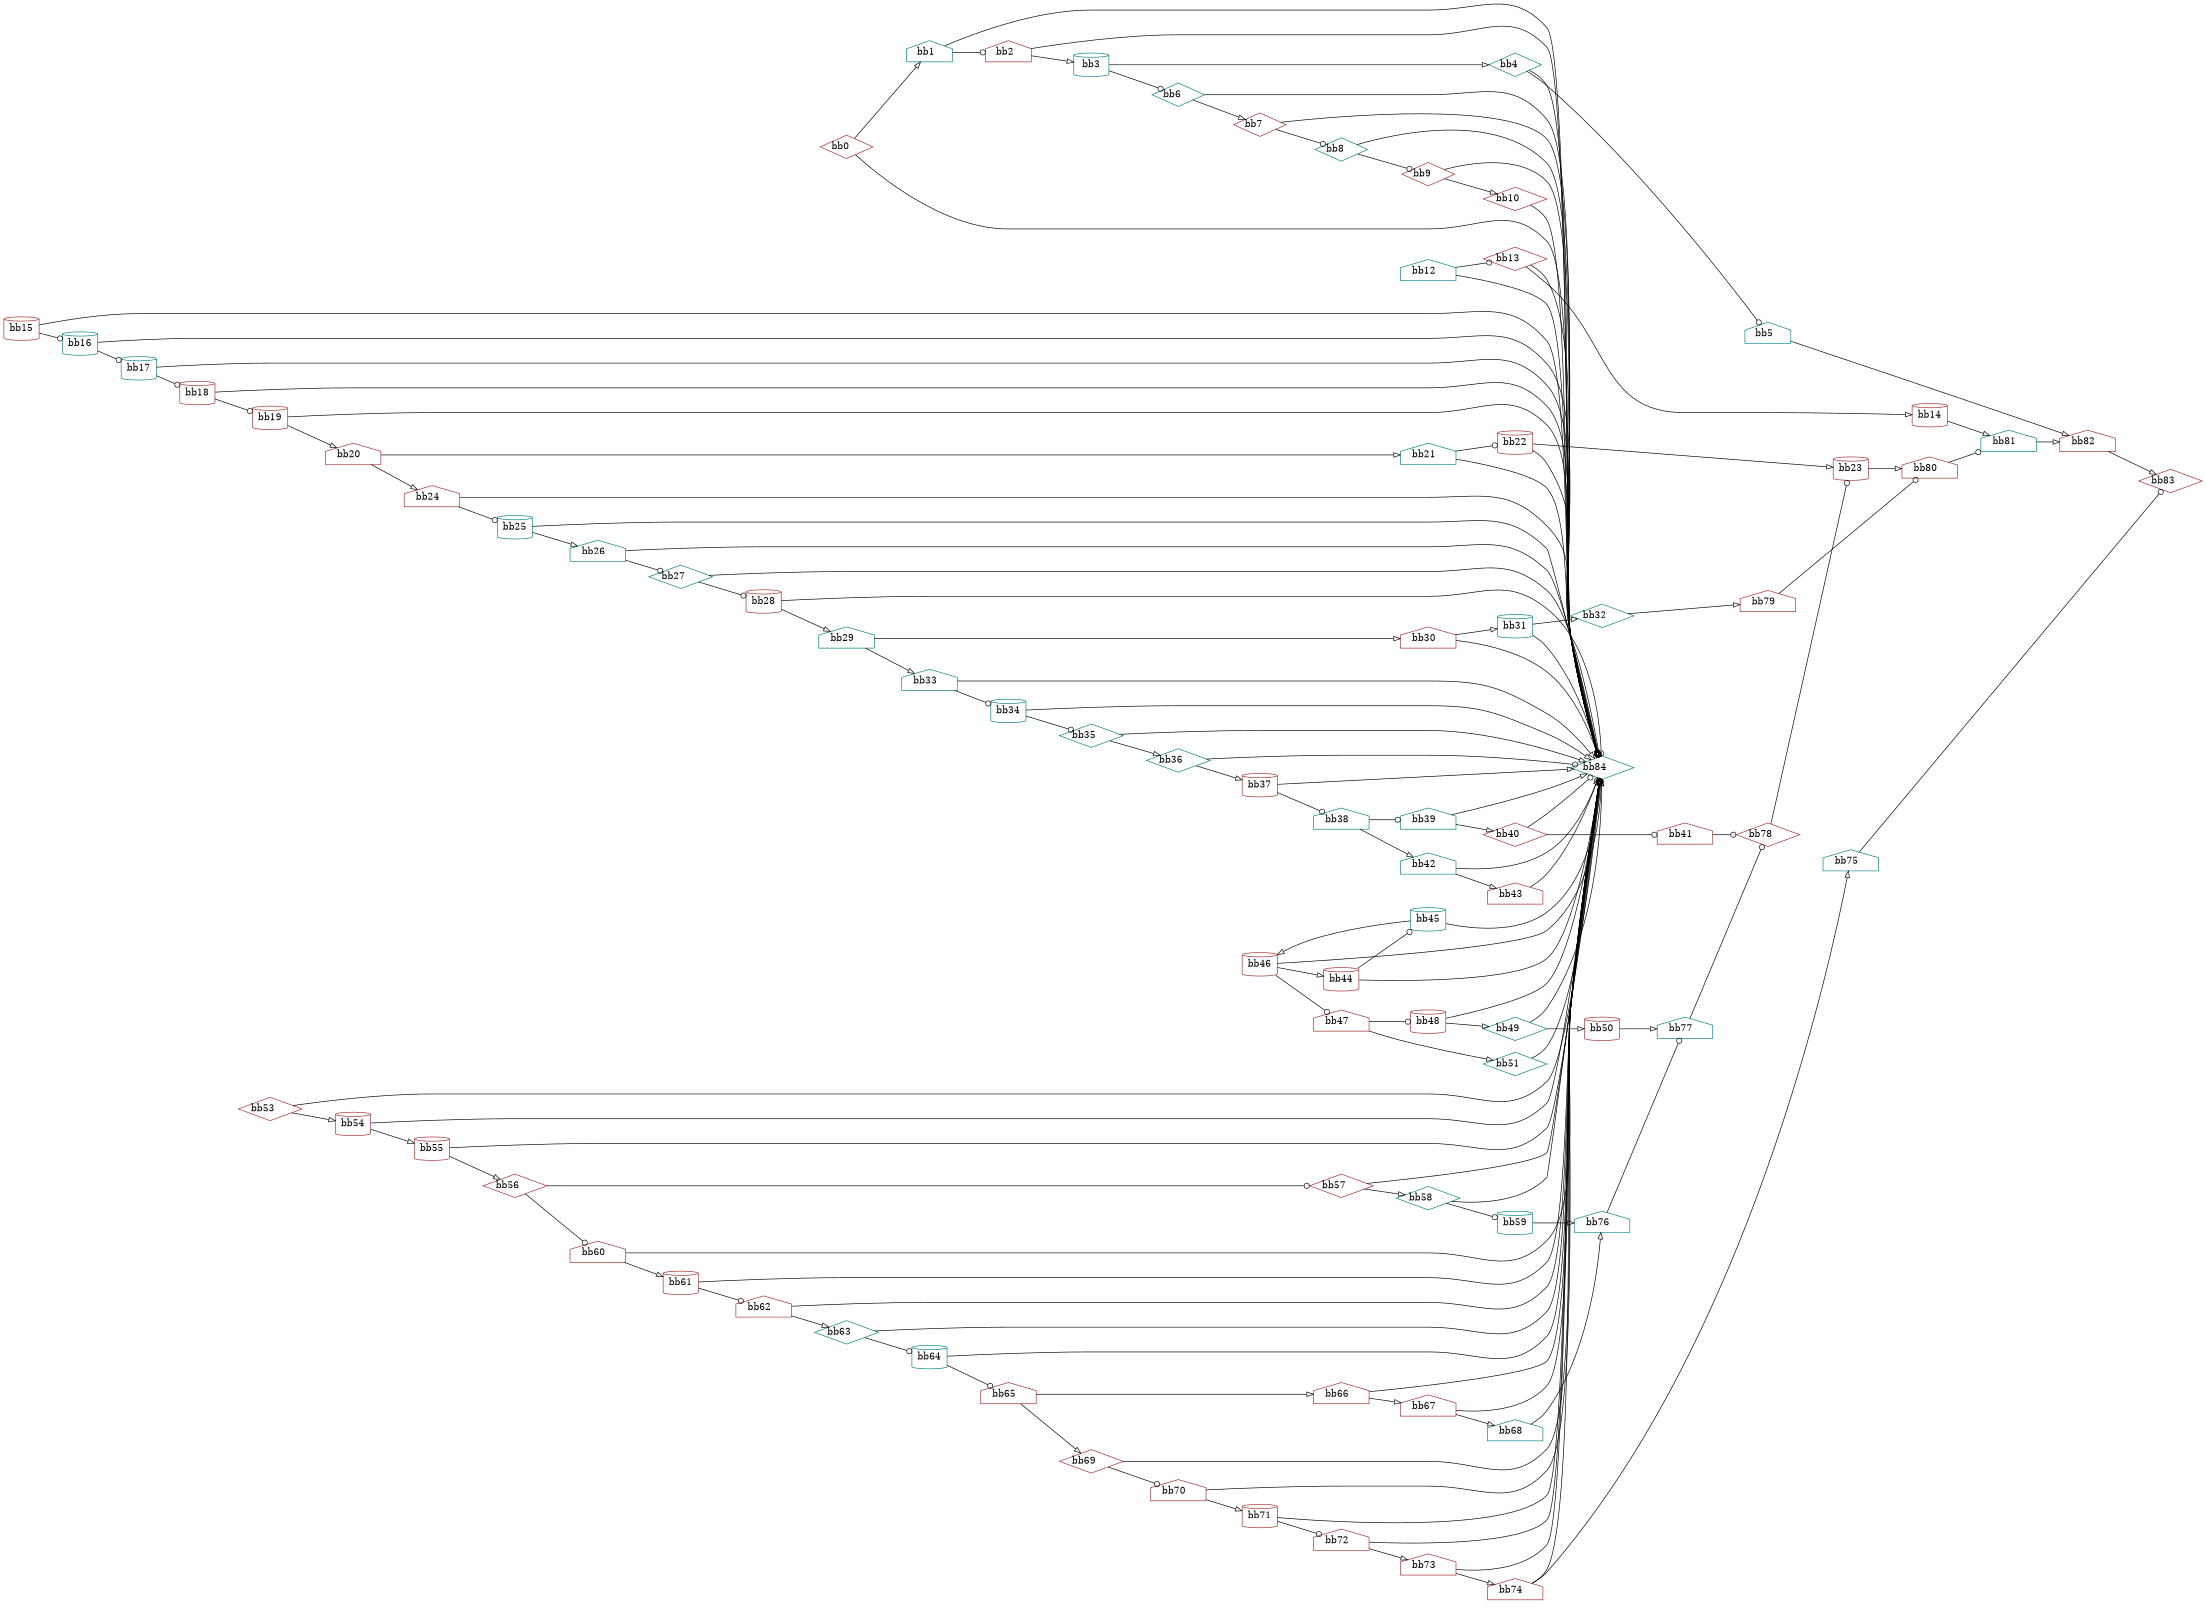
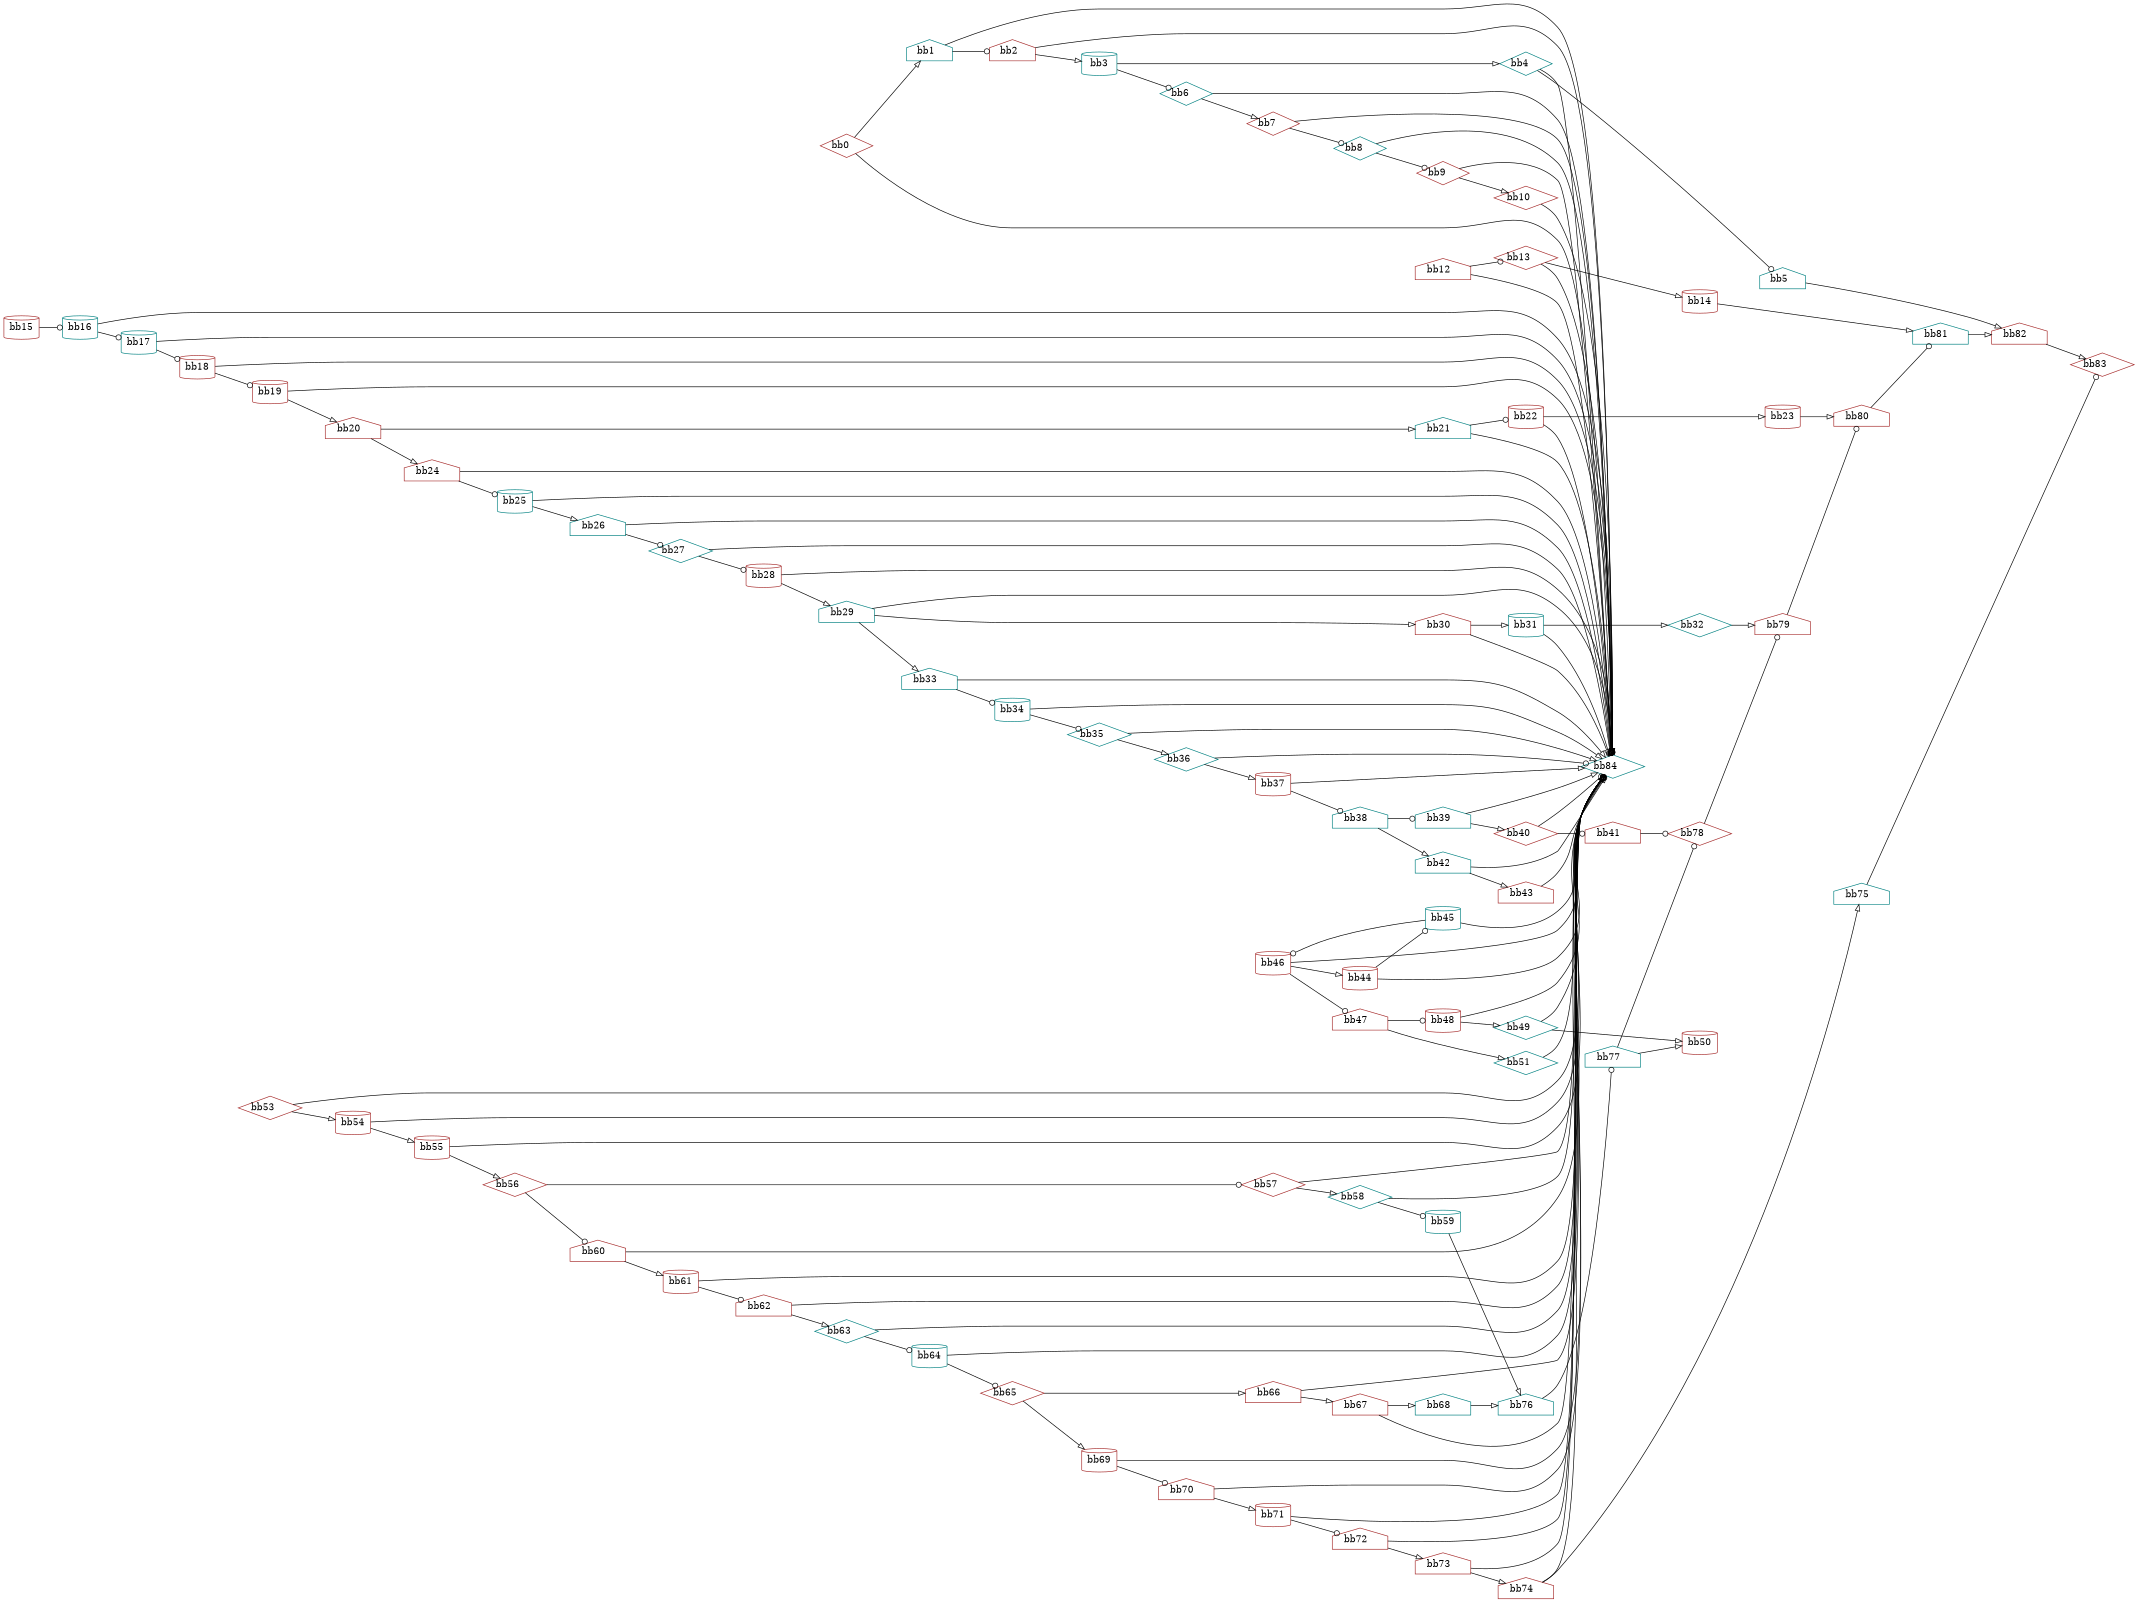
(1428, 271) -> (1443, 270)
(1005, 314) -> (1295, 595)
(1809, 655) -> (1740, 732)
(1346, 931) -> (1359, 931)
(1635, 1029) -> (1657, 1050)
(1008, 1394) -> (1012, 1393)
(1091, 1461) -> (1099, 1460)
